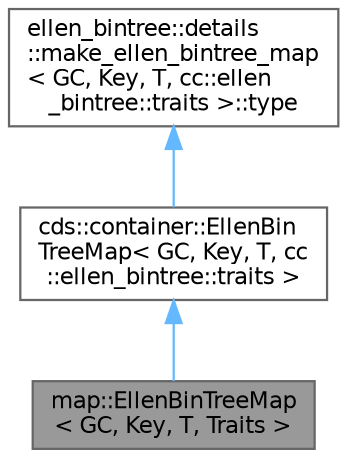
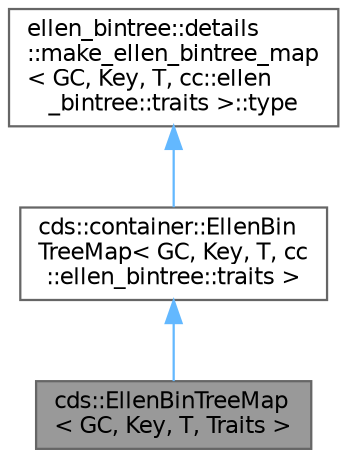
(174, 415) -> (174, 415)
